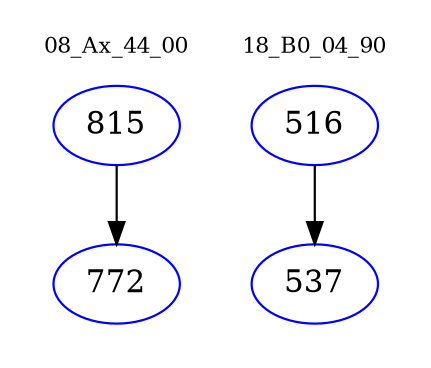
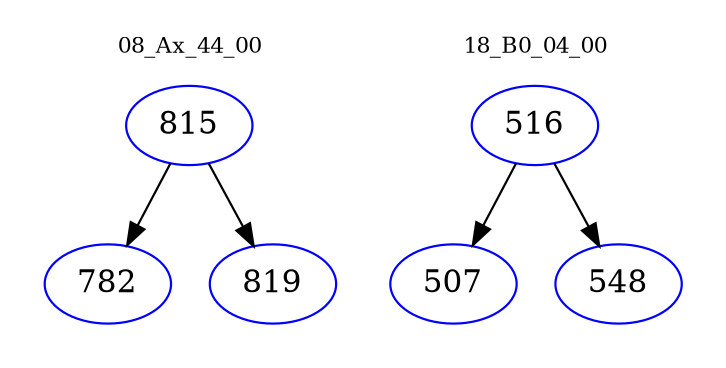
(315, 47) -> (536, 47)
(117, 284) -> (108, 284)
none -> (273, 284)
(315, 284) -> (453, 284)
none -> (619, 284)
